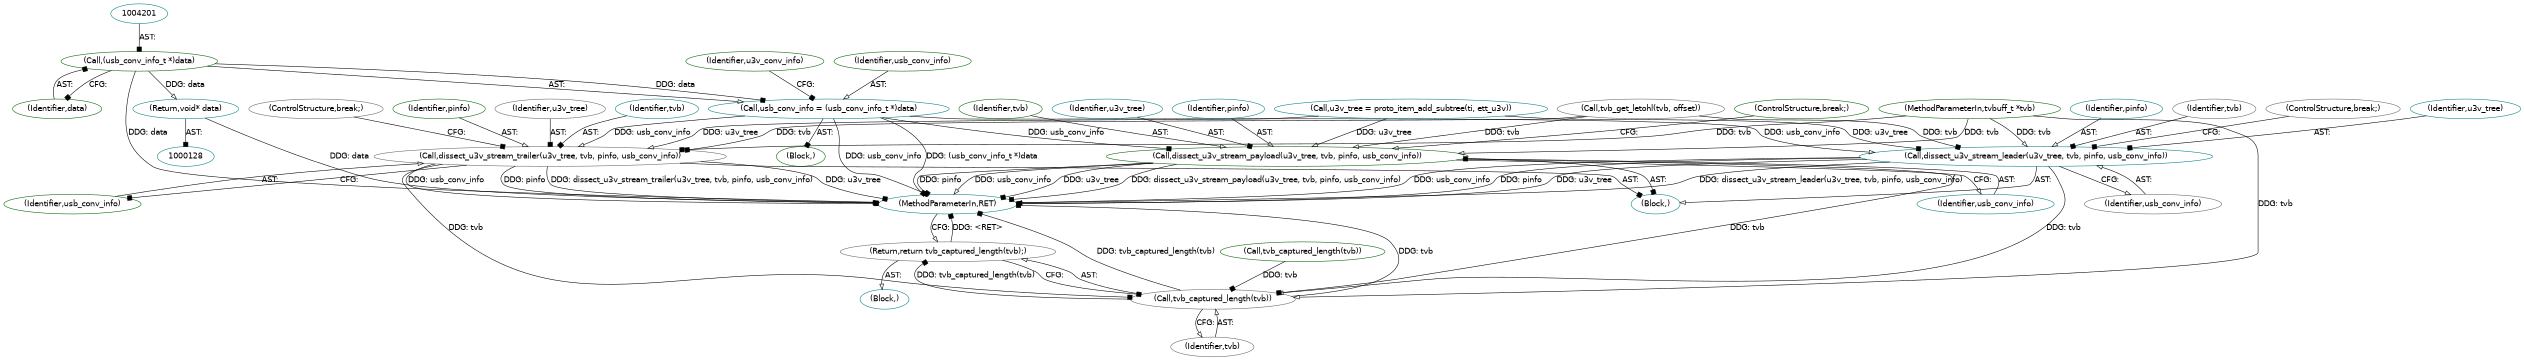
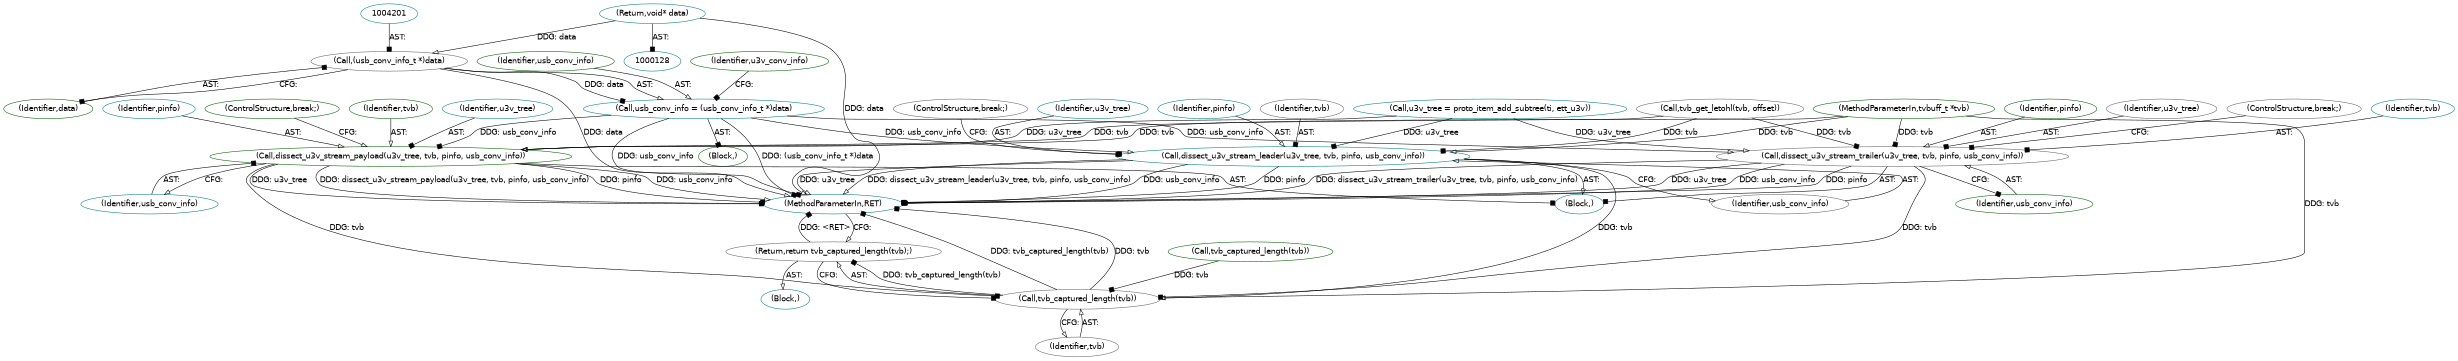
(139, 61) -> (389, 61)
(161, 83) -> (527, 36)
